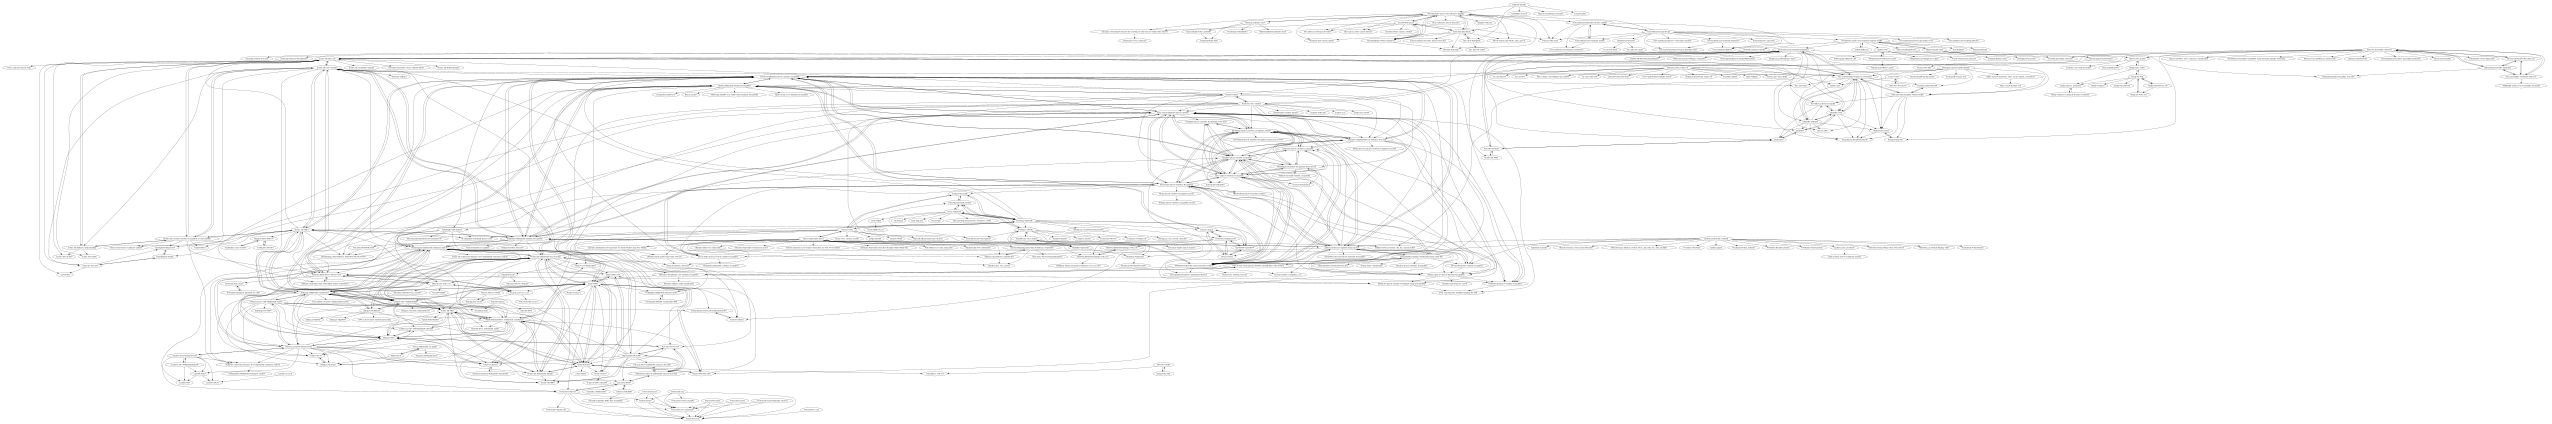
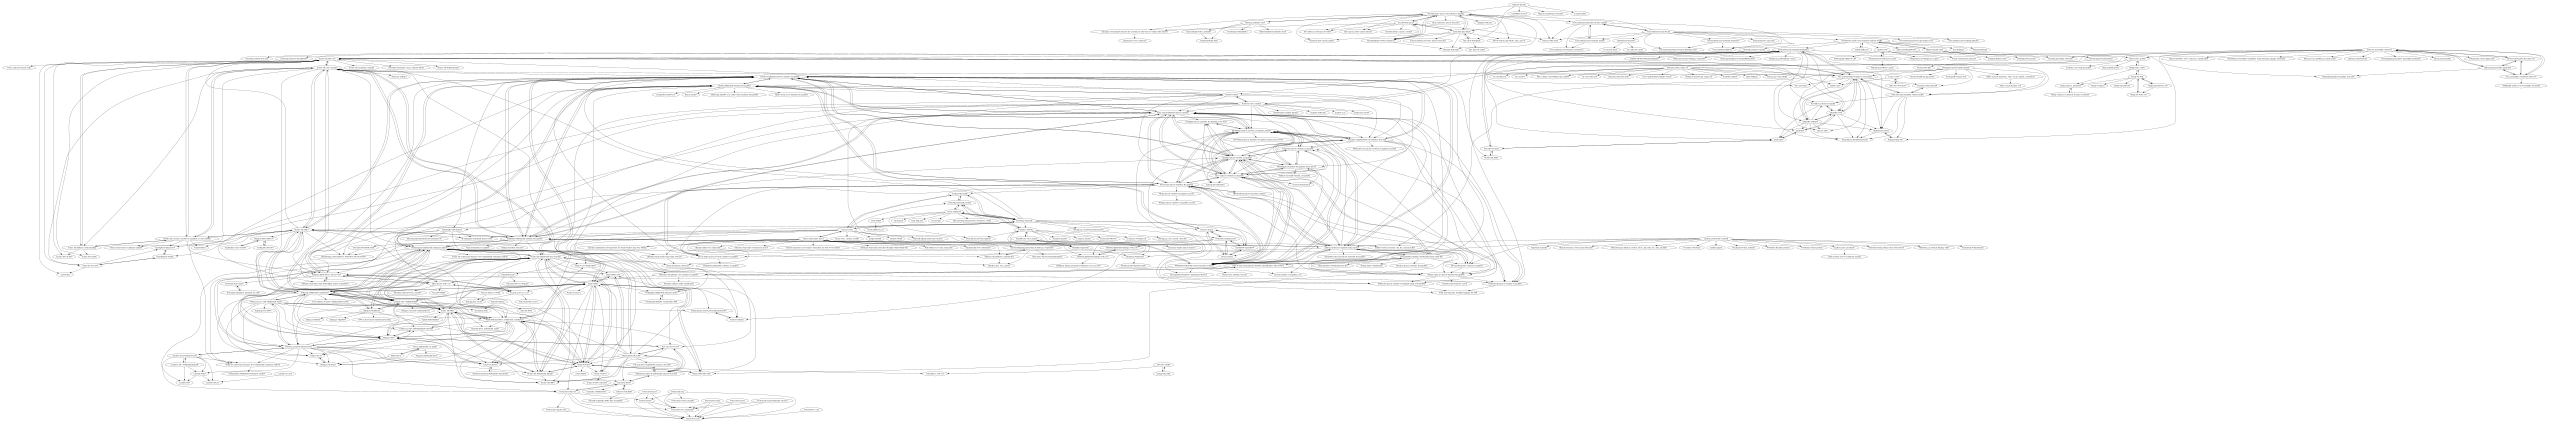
(1672, 41) -> none
(1450, 123) -> (1167, 258)
(499, 159) -> (499, 160)
